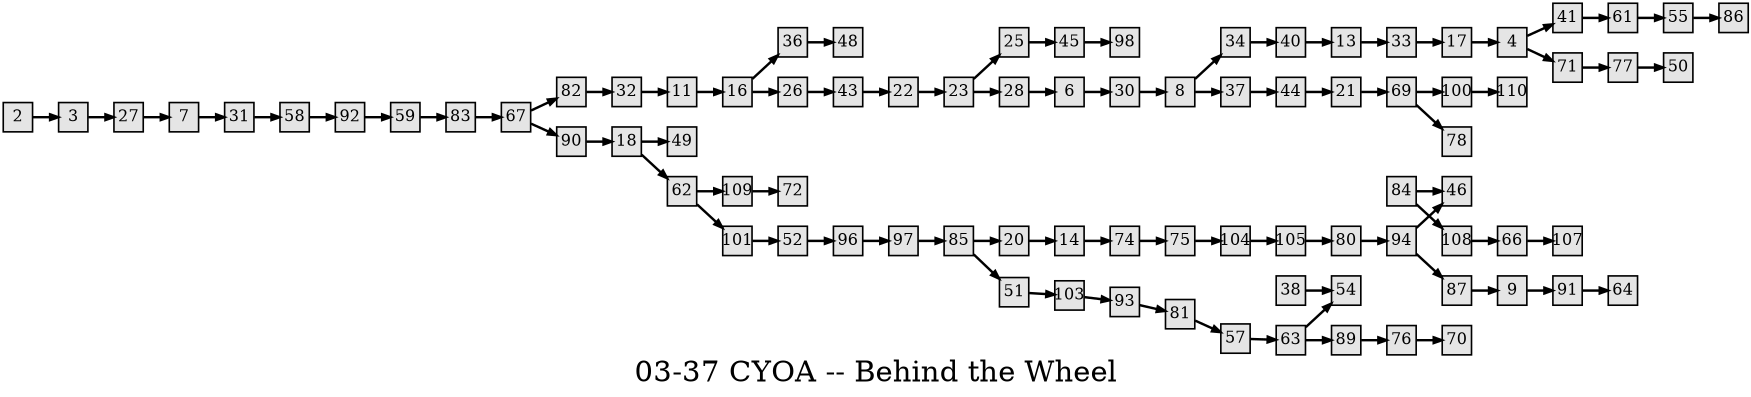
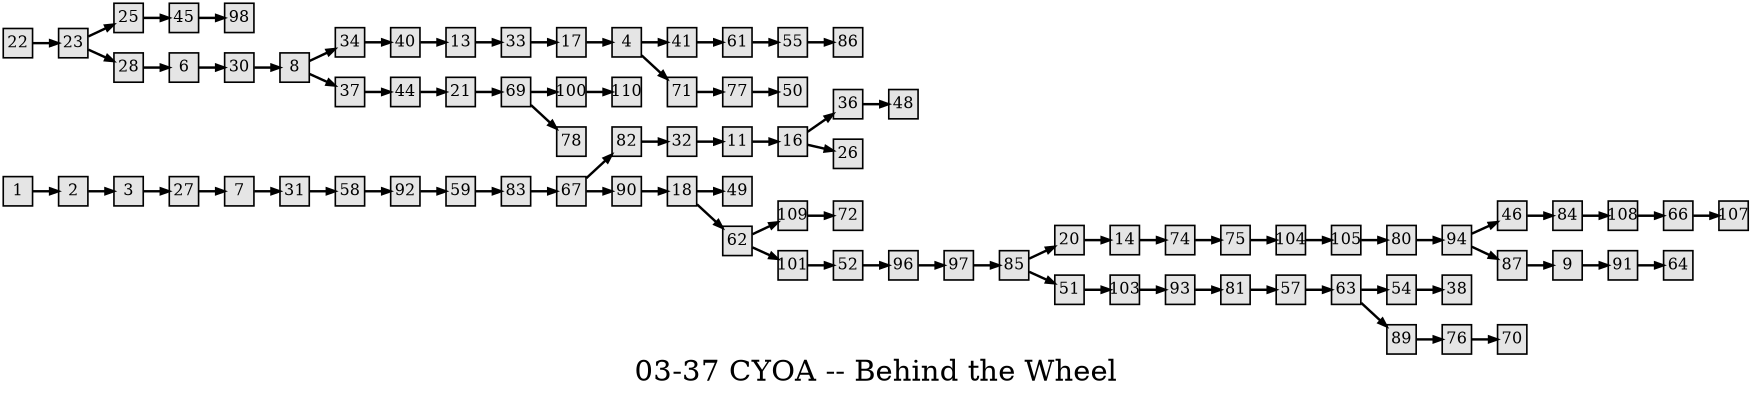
(848, 92) -> none
none -> (18, 191)
(1425, 191) -> (1536, 216)
(1314, 291) -> (1425, 290)
